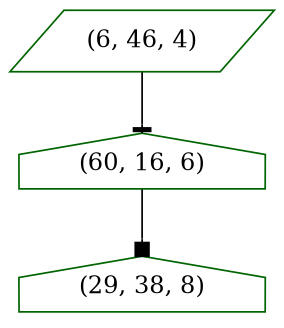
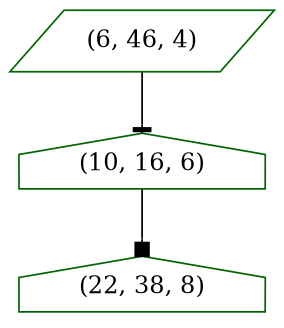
(142, 164) -> (142, 164)
(142, 287) -> (142, 287)
